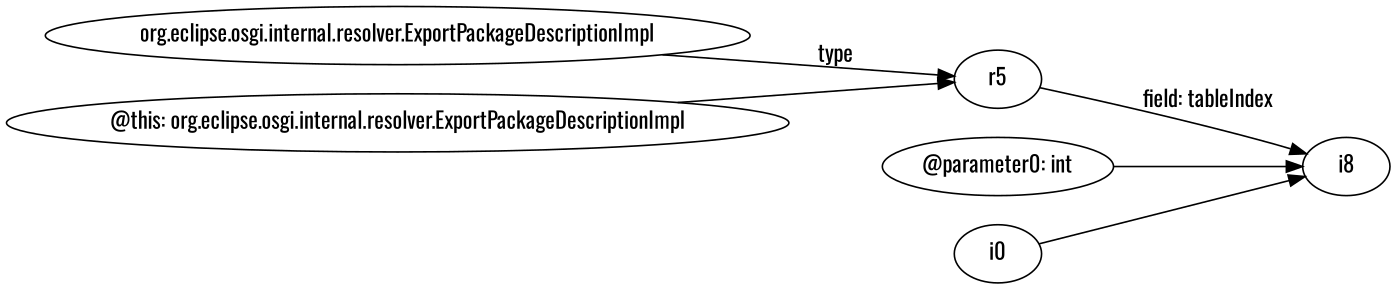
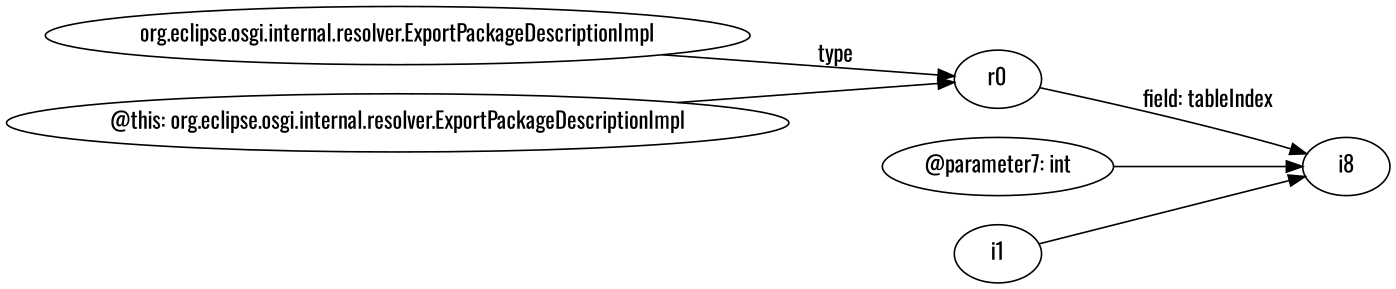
(998, 79) -> (998, 79)
(998, 167) -> (998, 167)
(998, 254) -> (998, 254)
